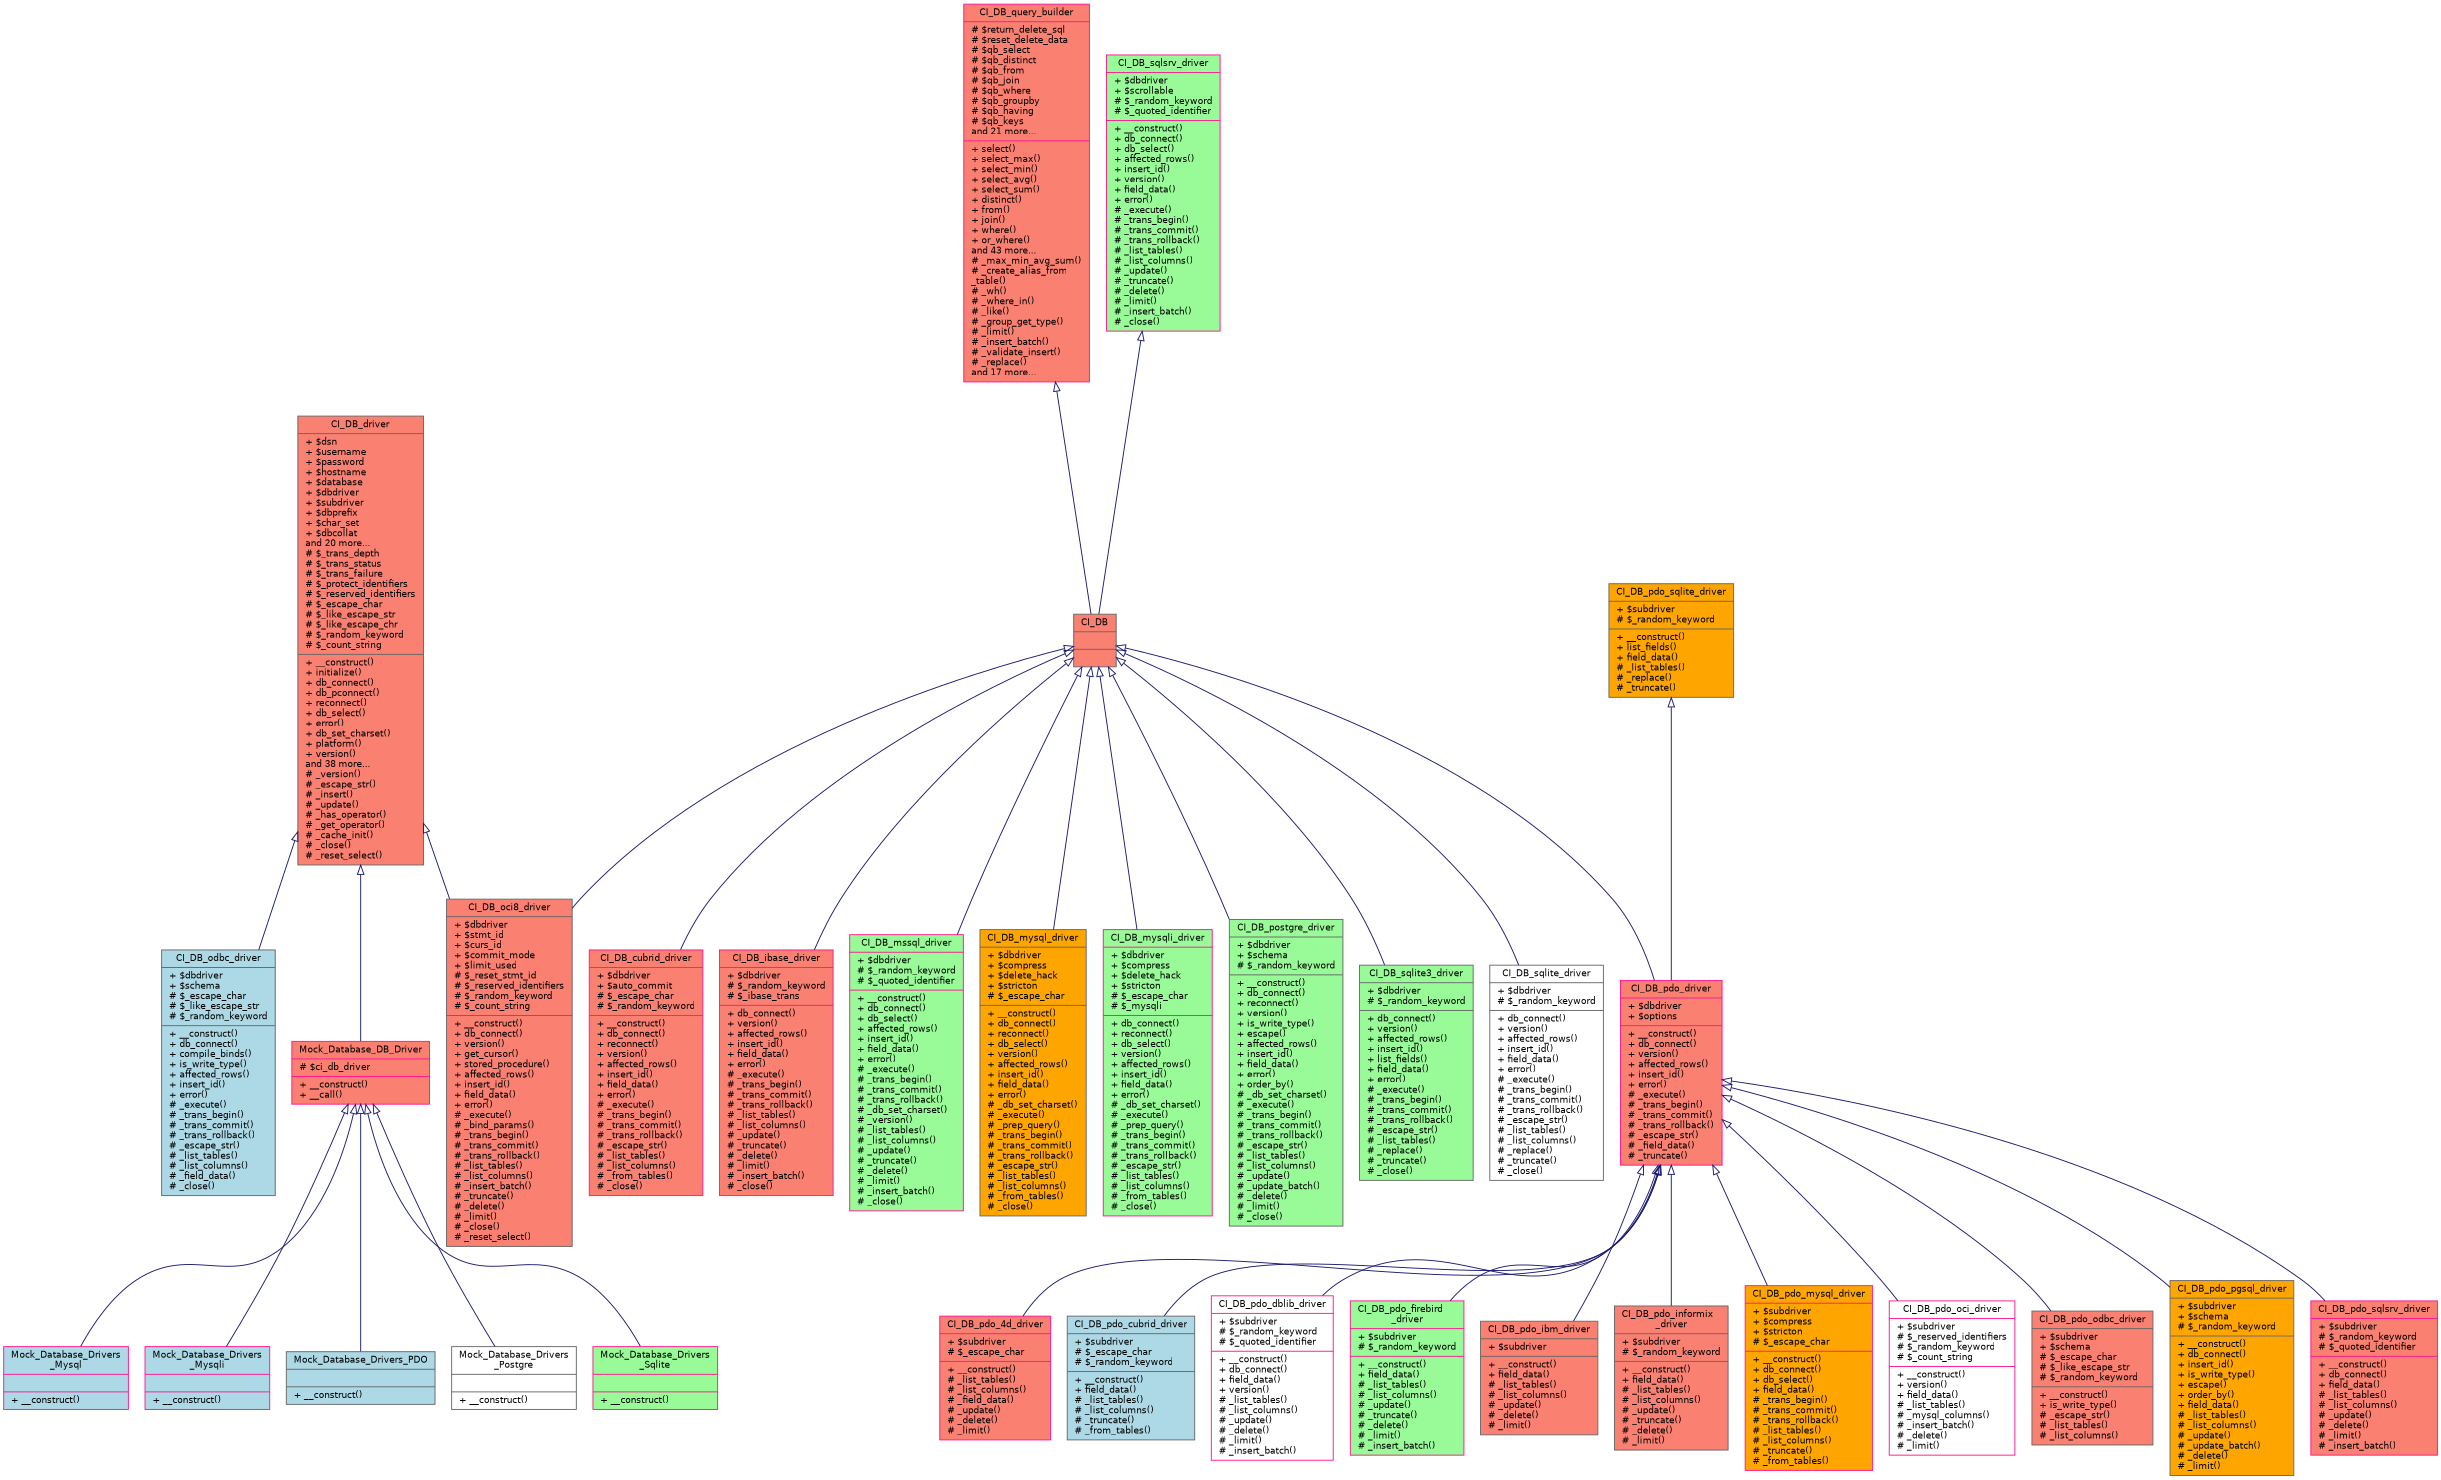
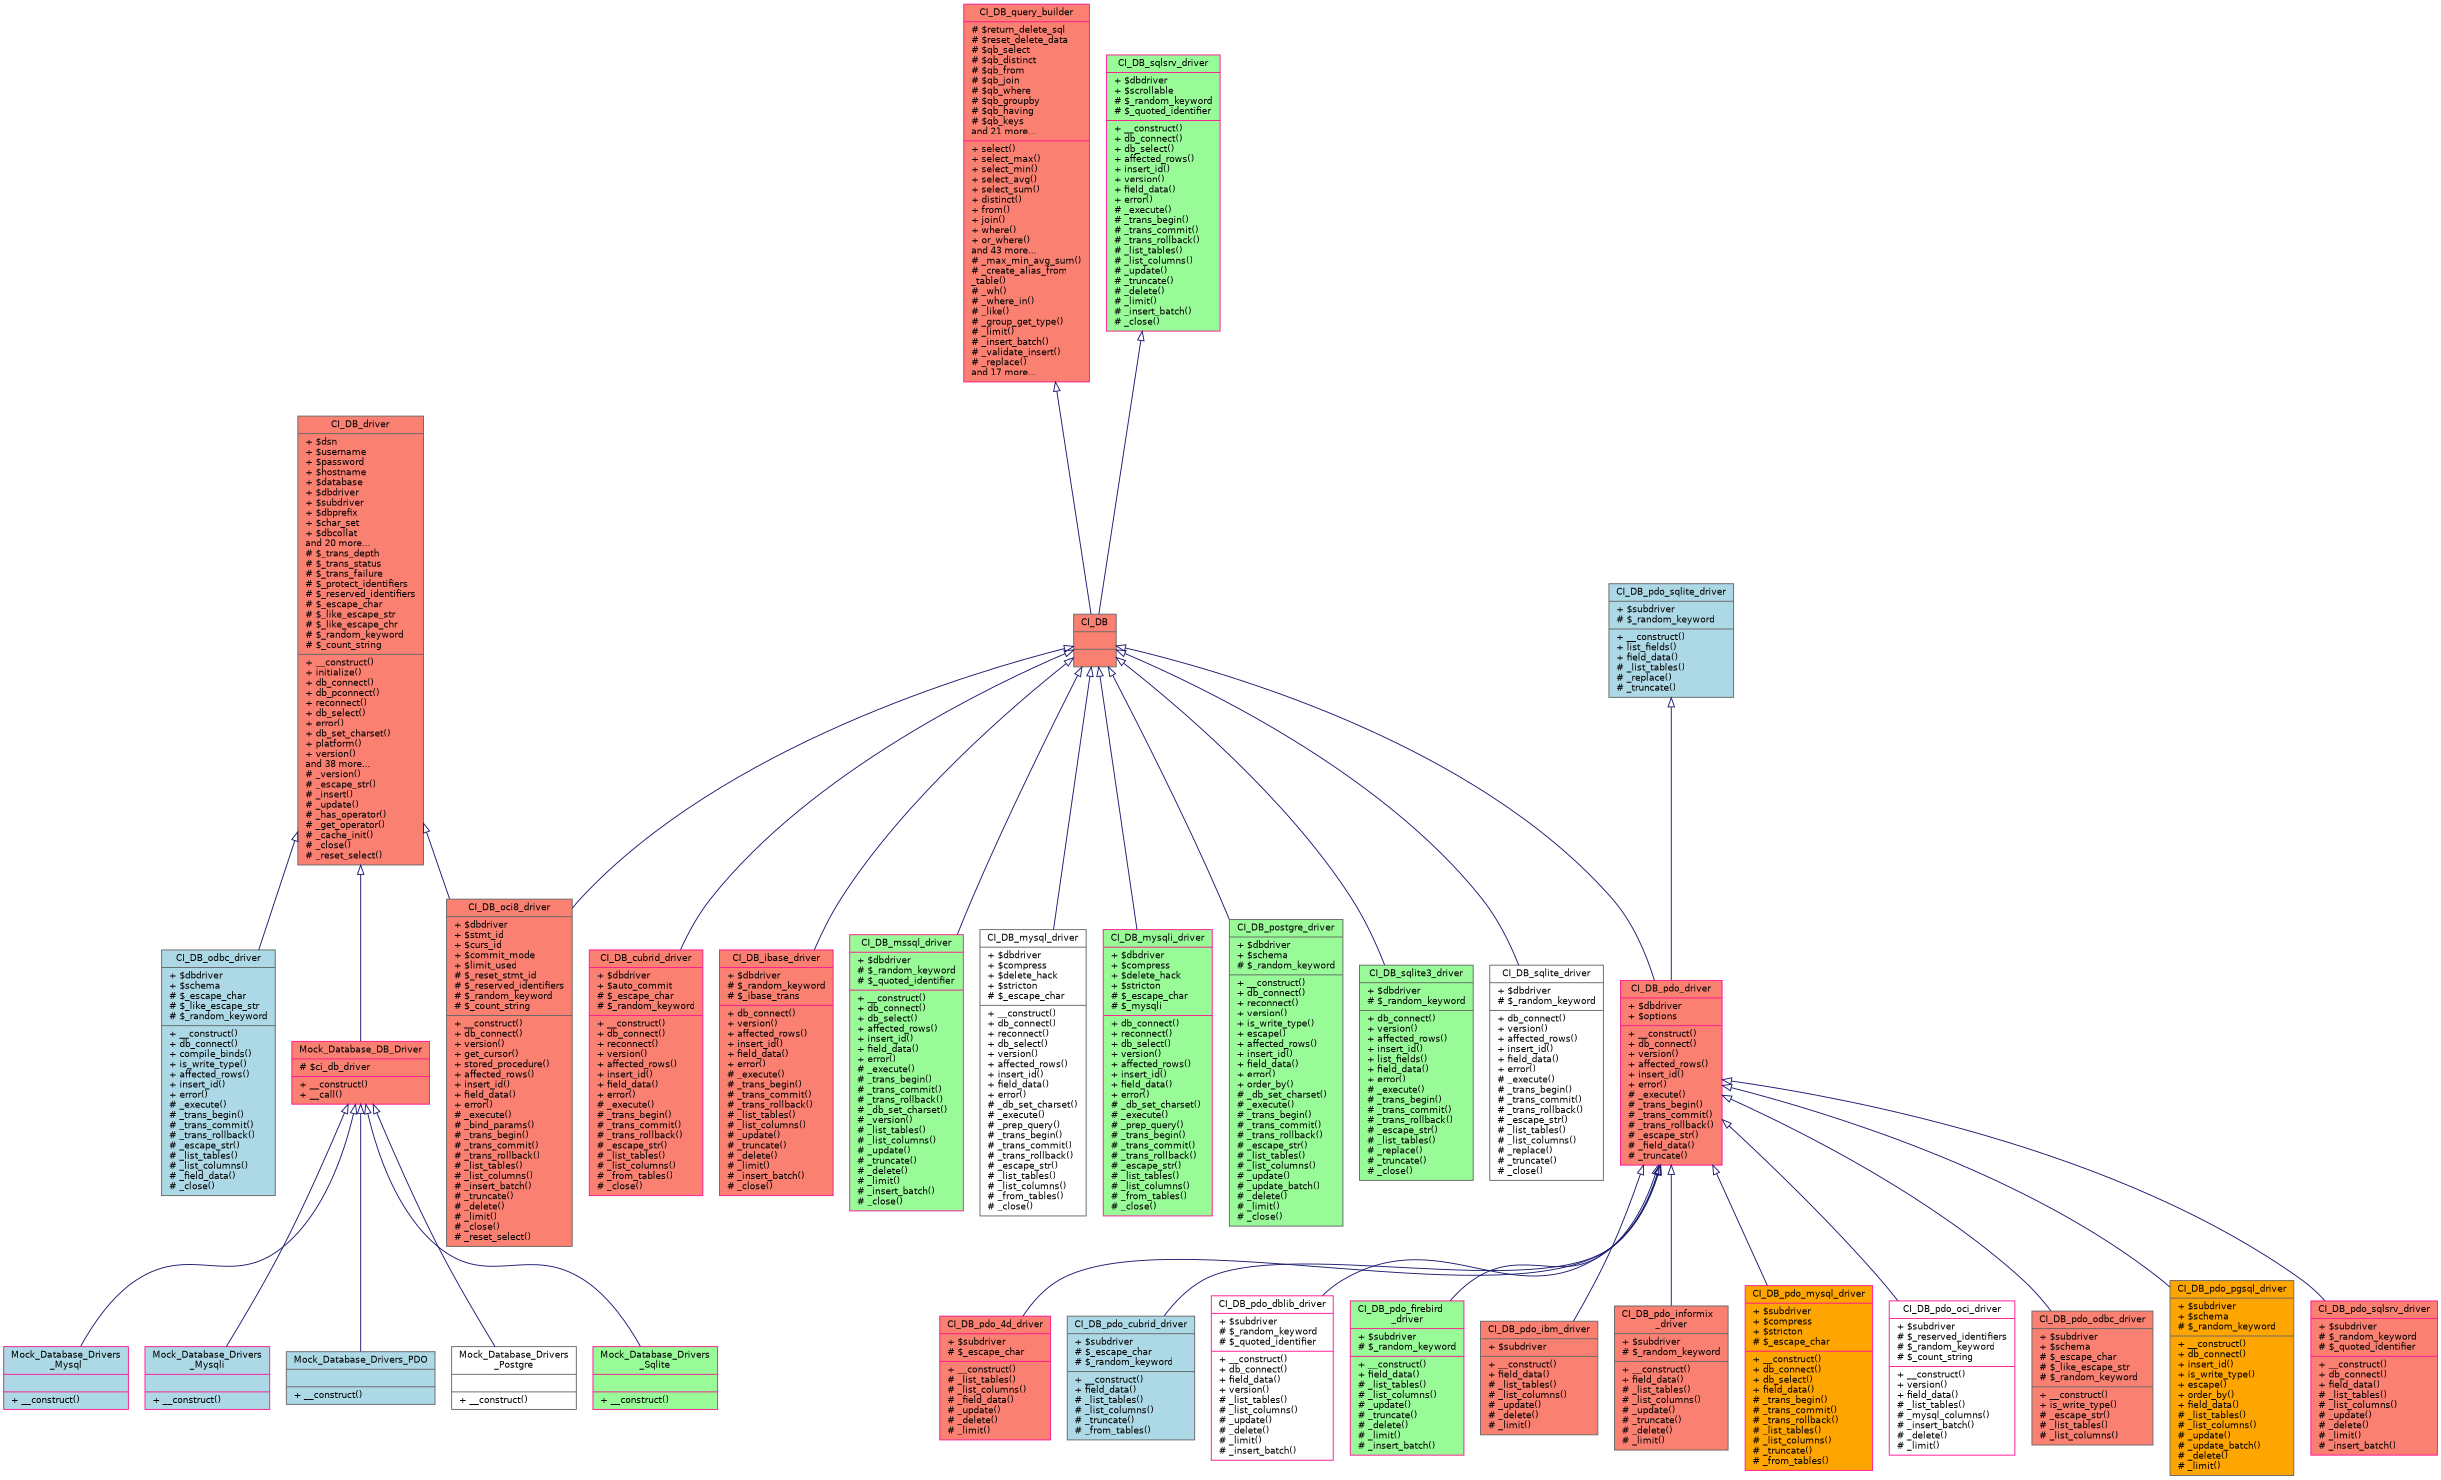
(1671, 641) -> (1671, 641)
(1033, 1073) -> (1033, 1073)
